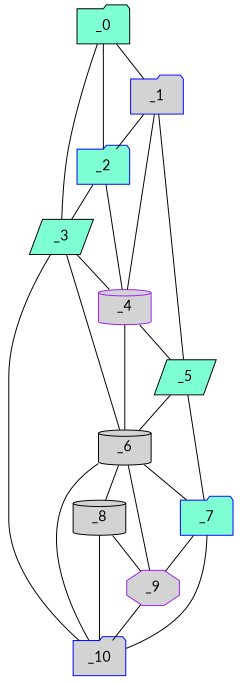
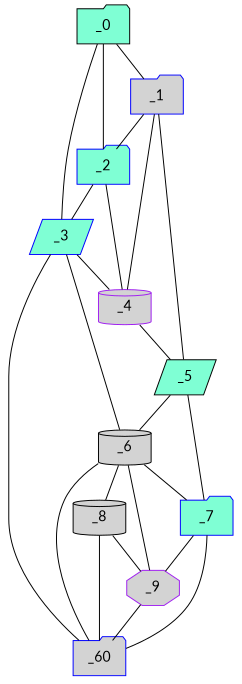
(61, 237) -> (61, 237)
(125, 377) -> none
(99, 658) -> (99, 658)
